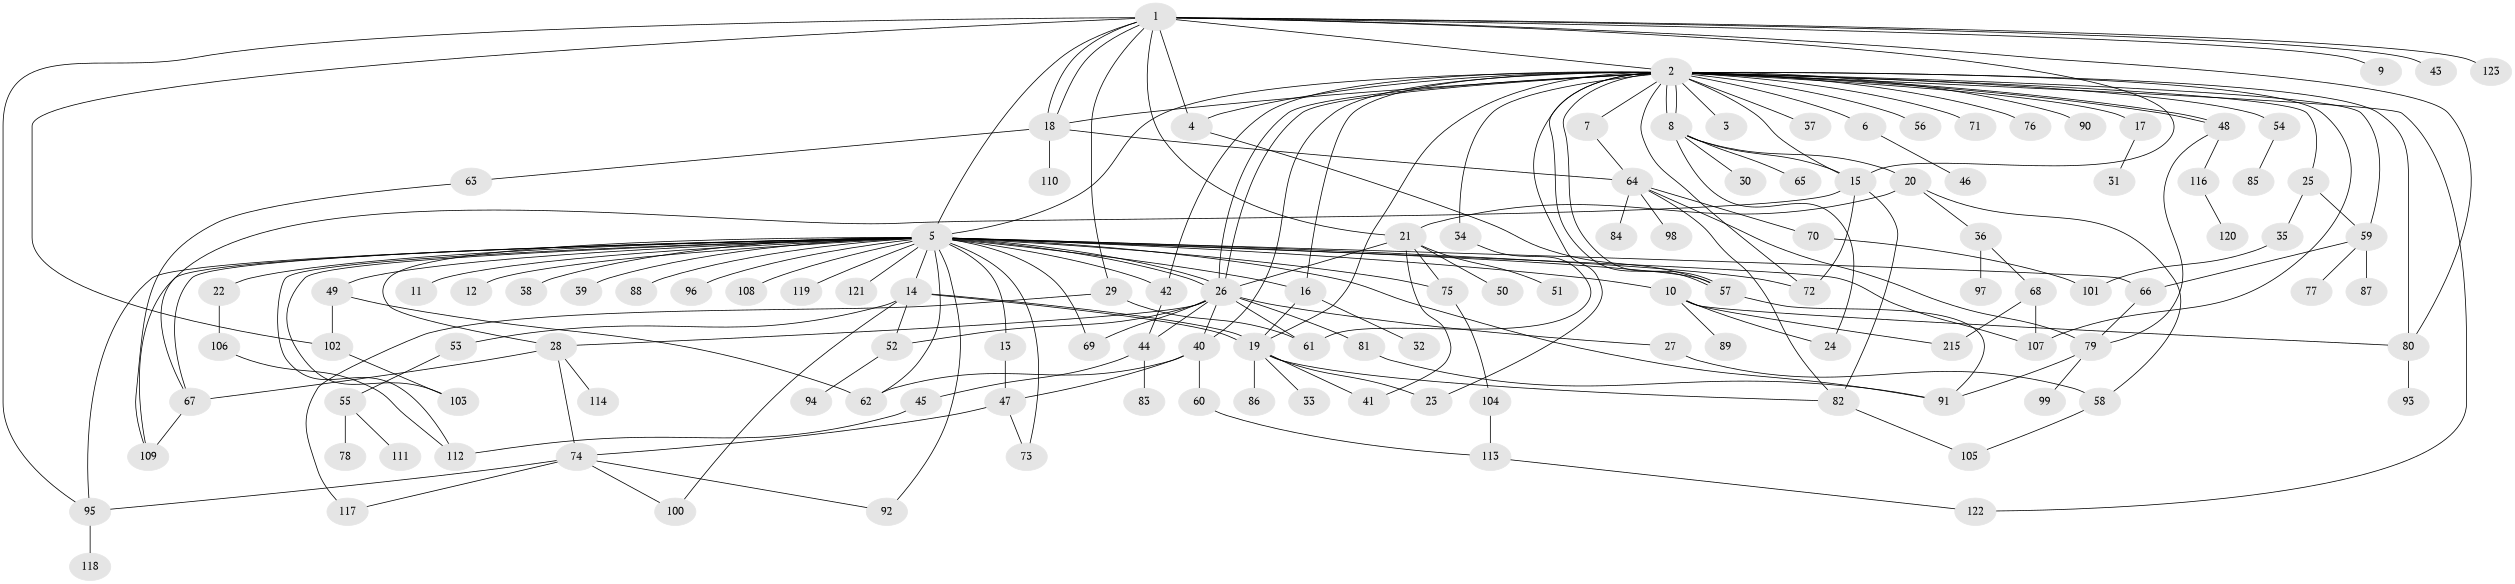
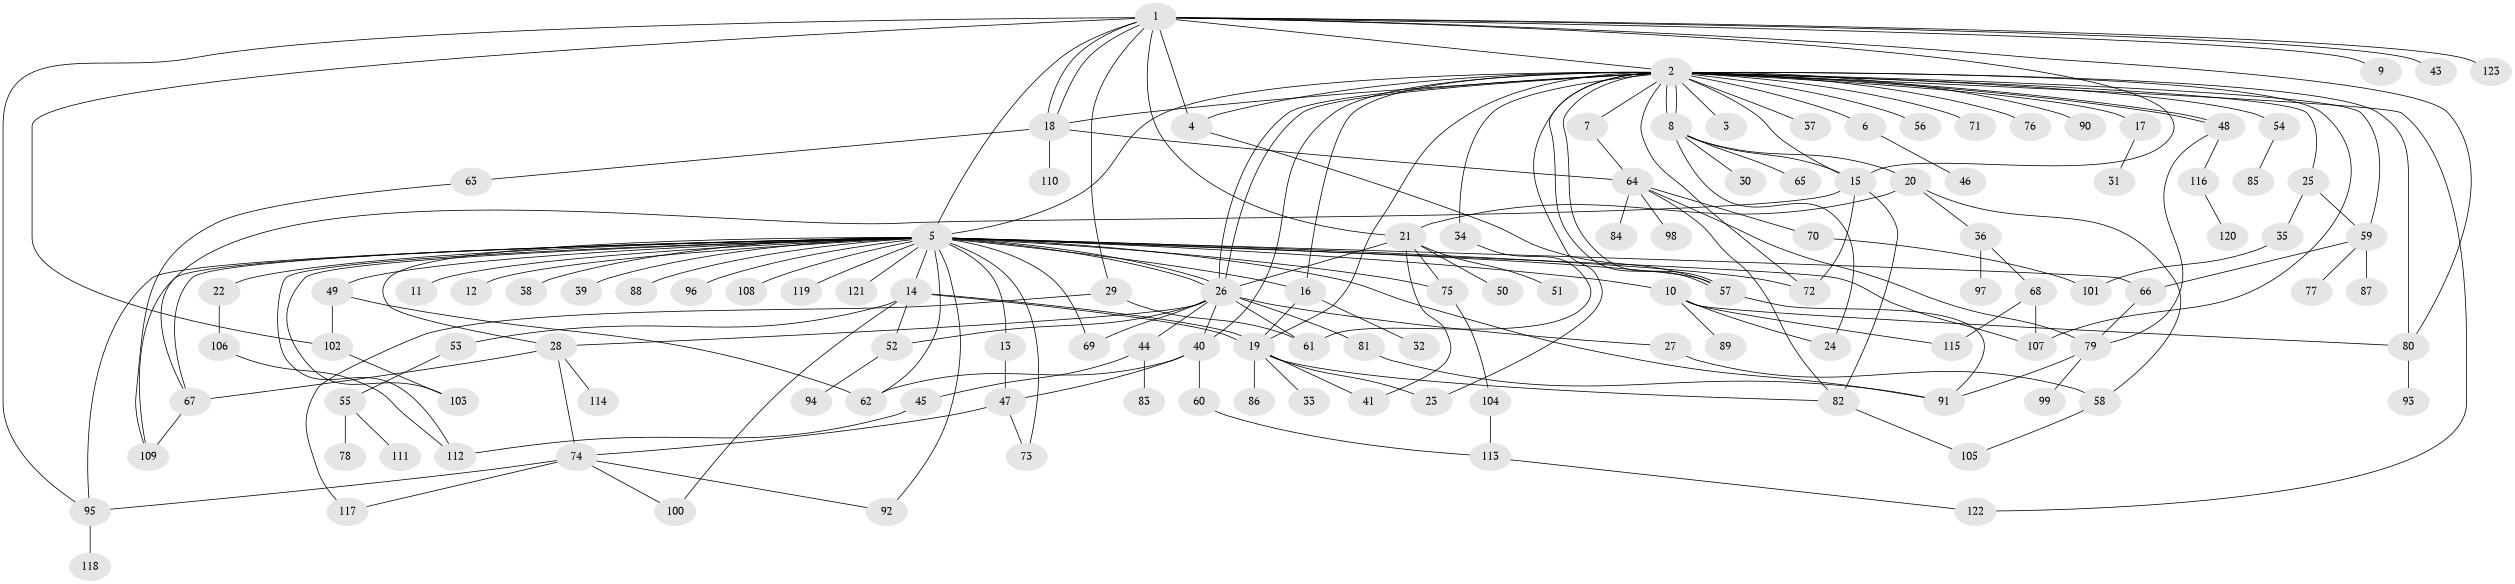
(1166, 292) -> none
(1952, 347) -> (1952, 347)
